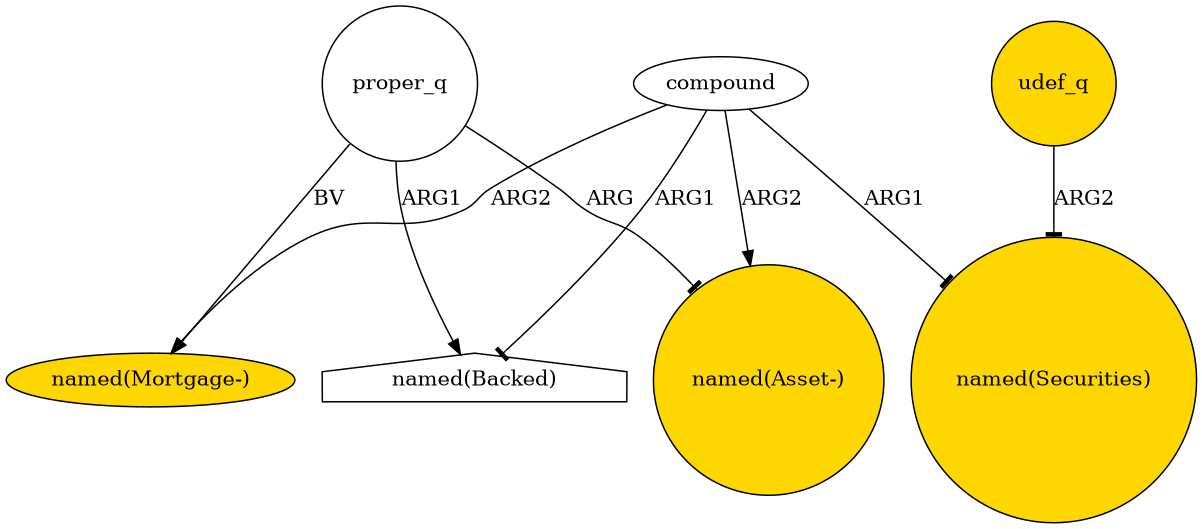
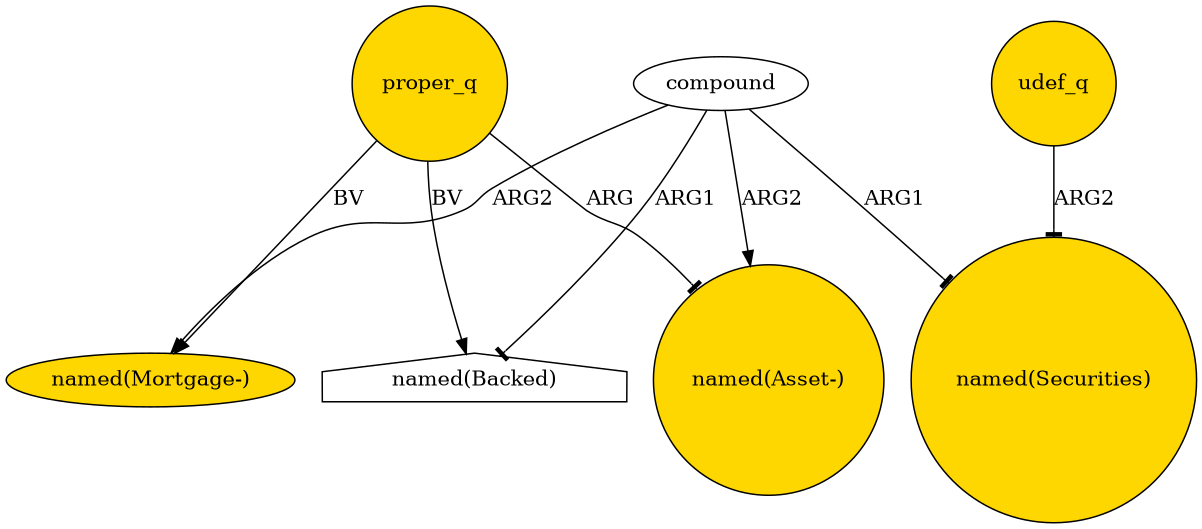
(400, 84) -> (430, 84)
(432, 199) -> (447, 199)
